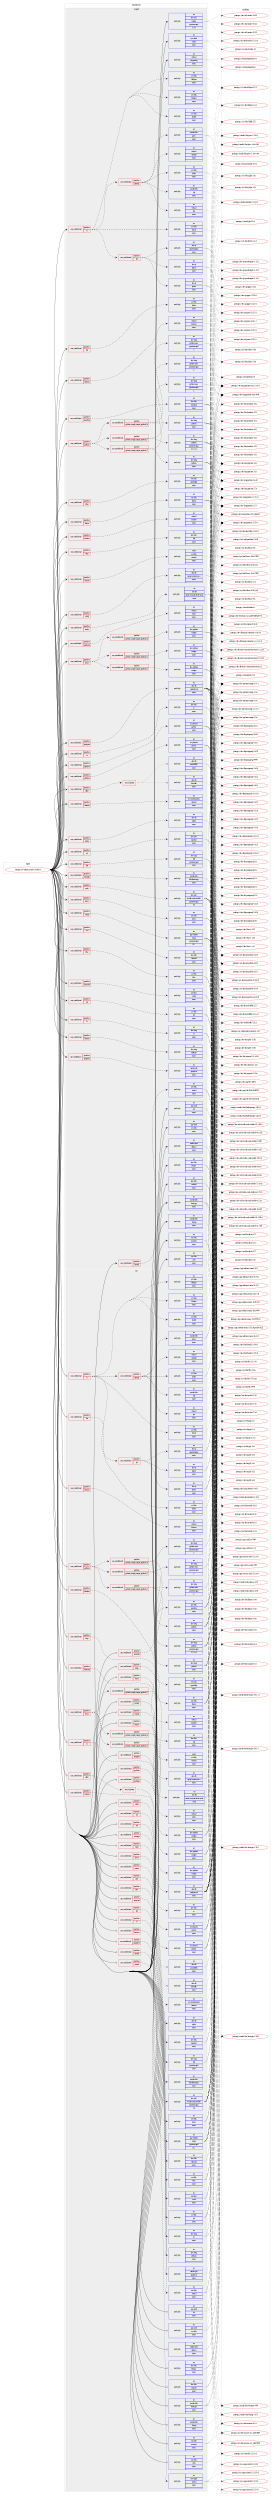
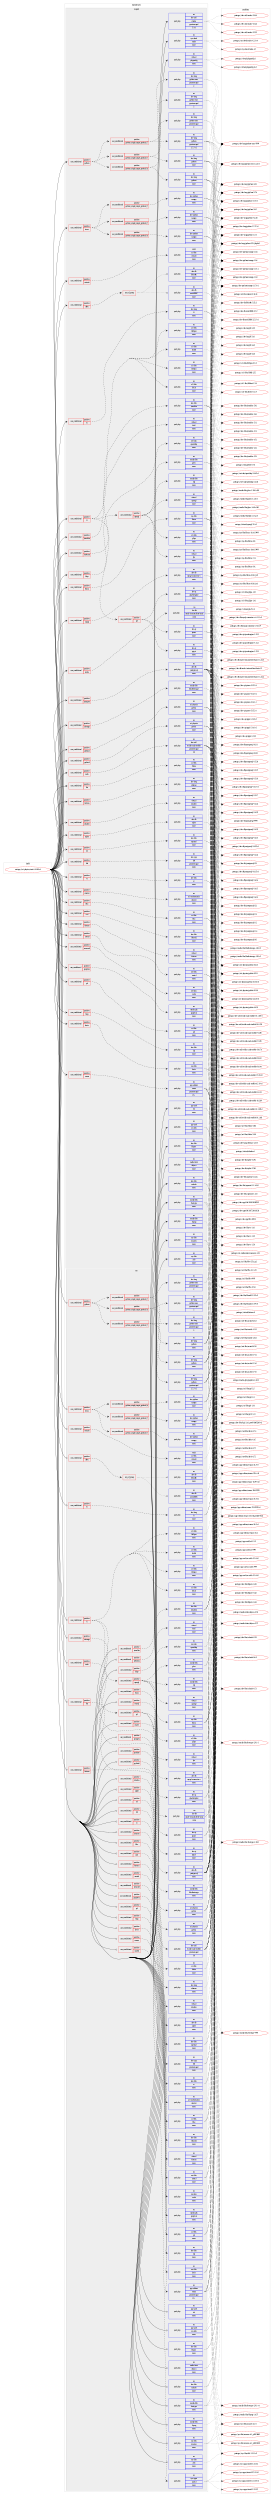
(246, 1848) -> none
